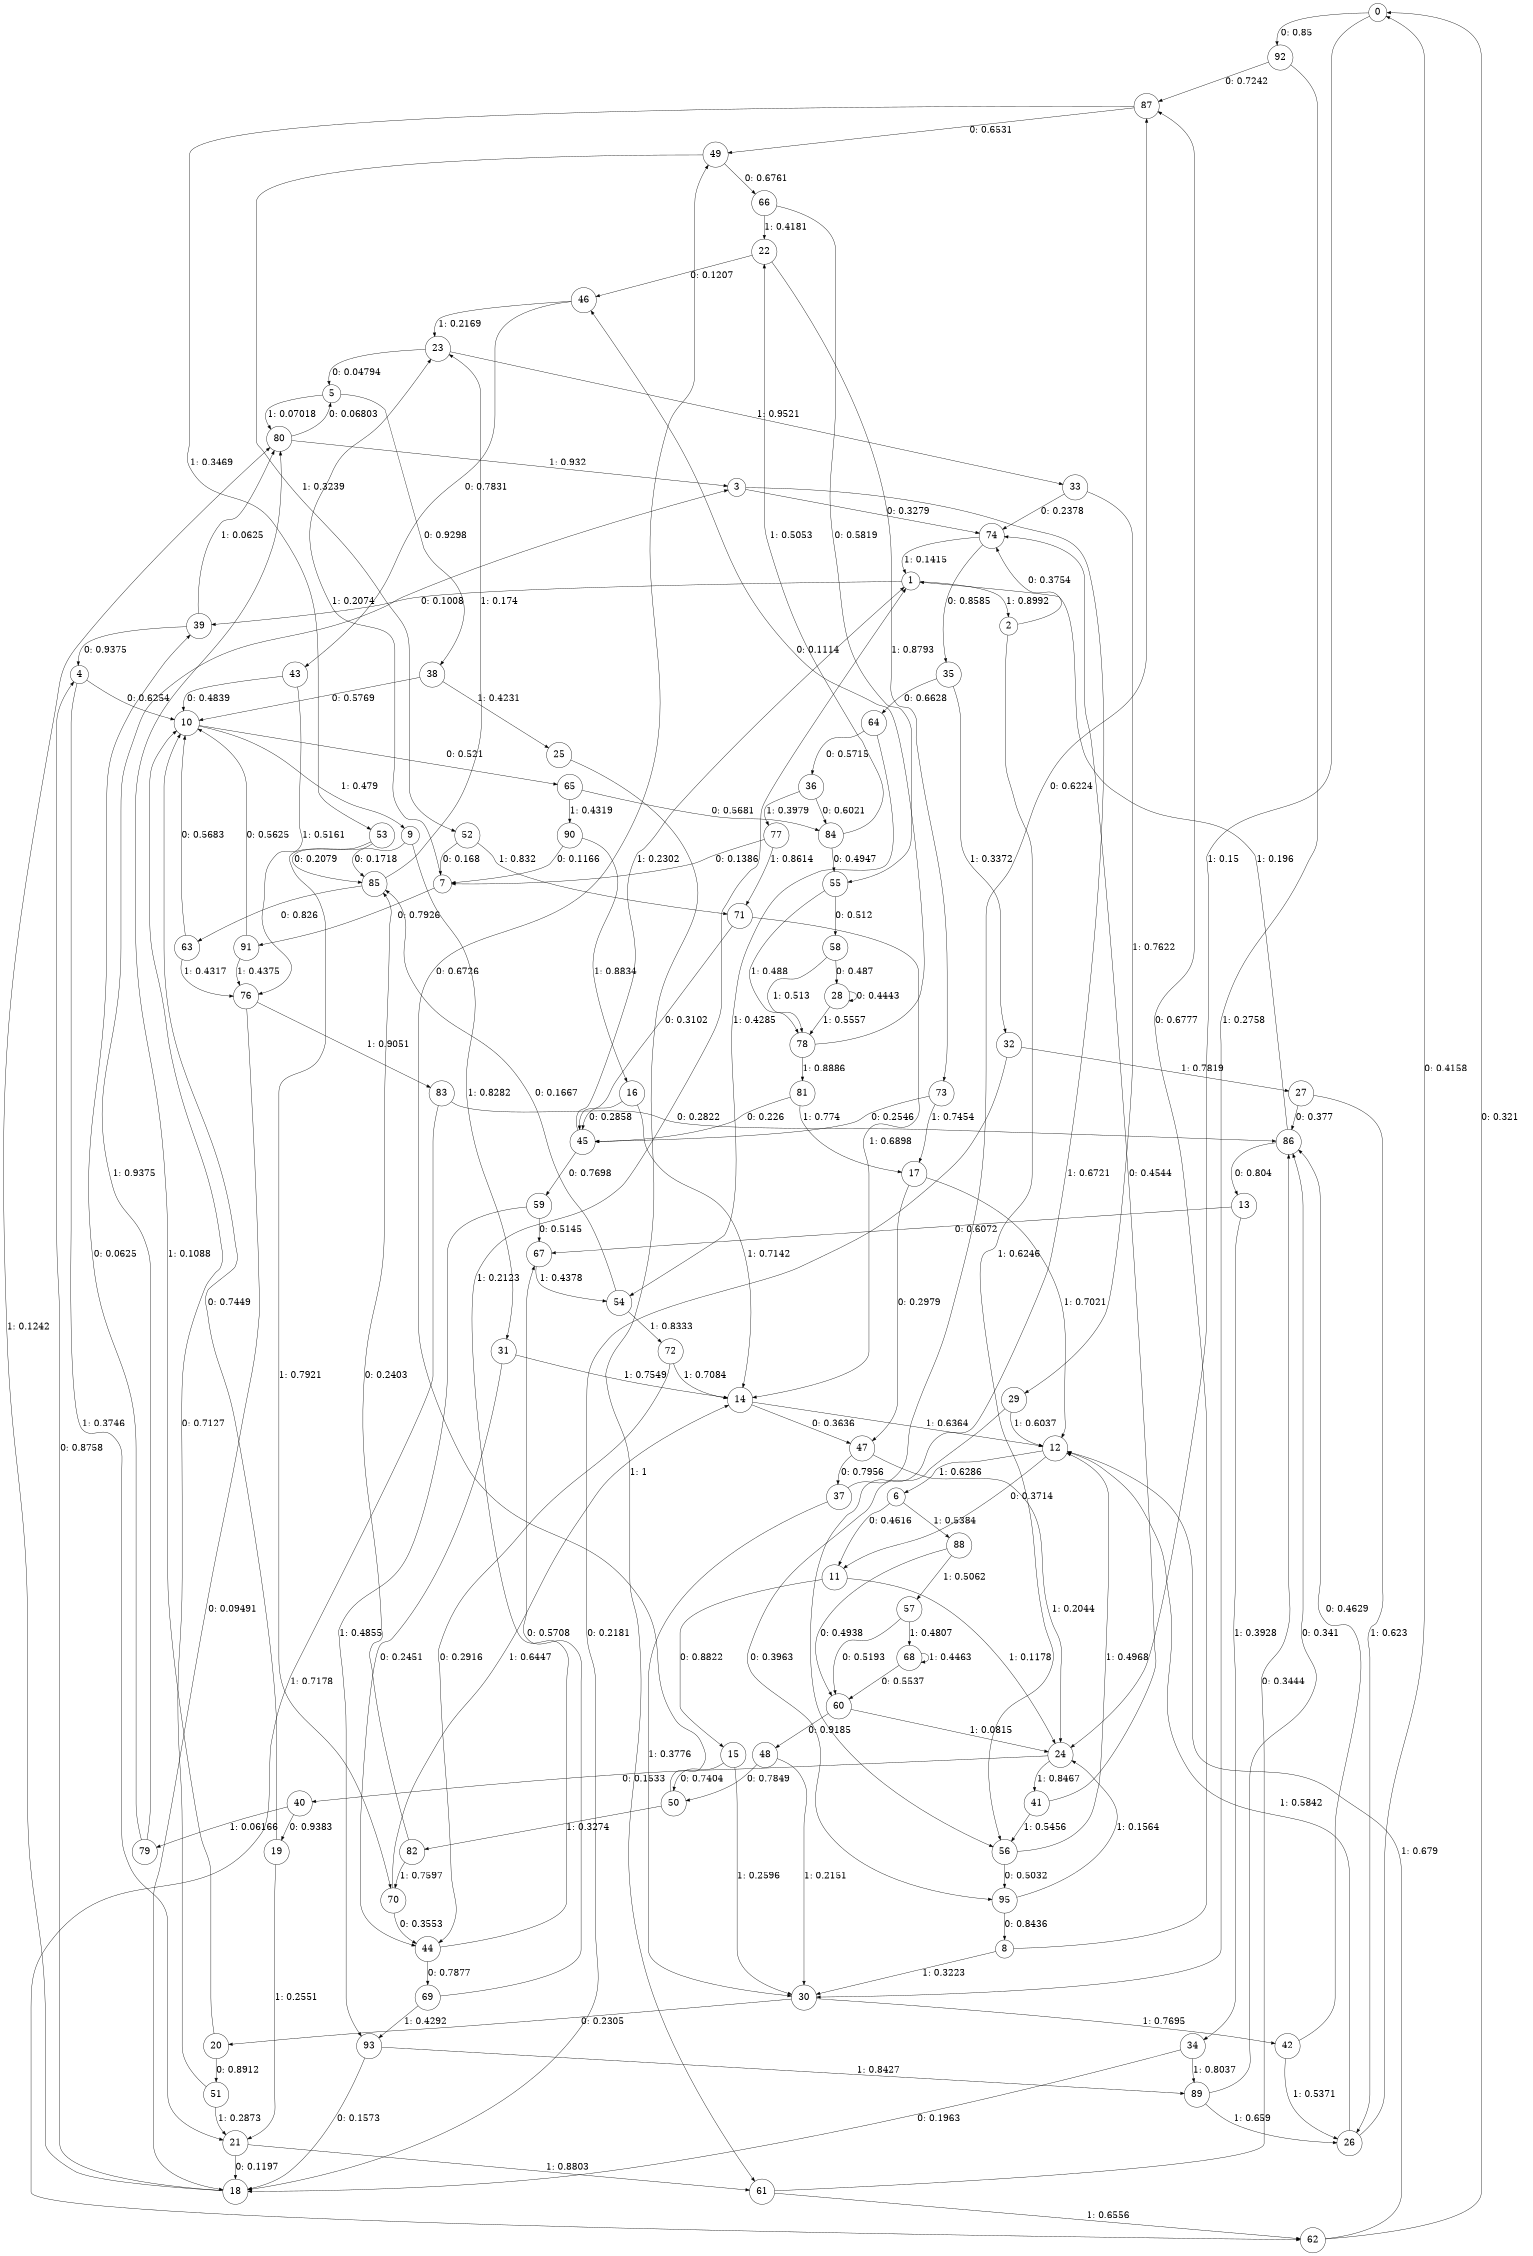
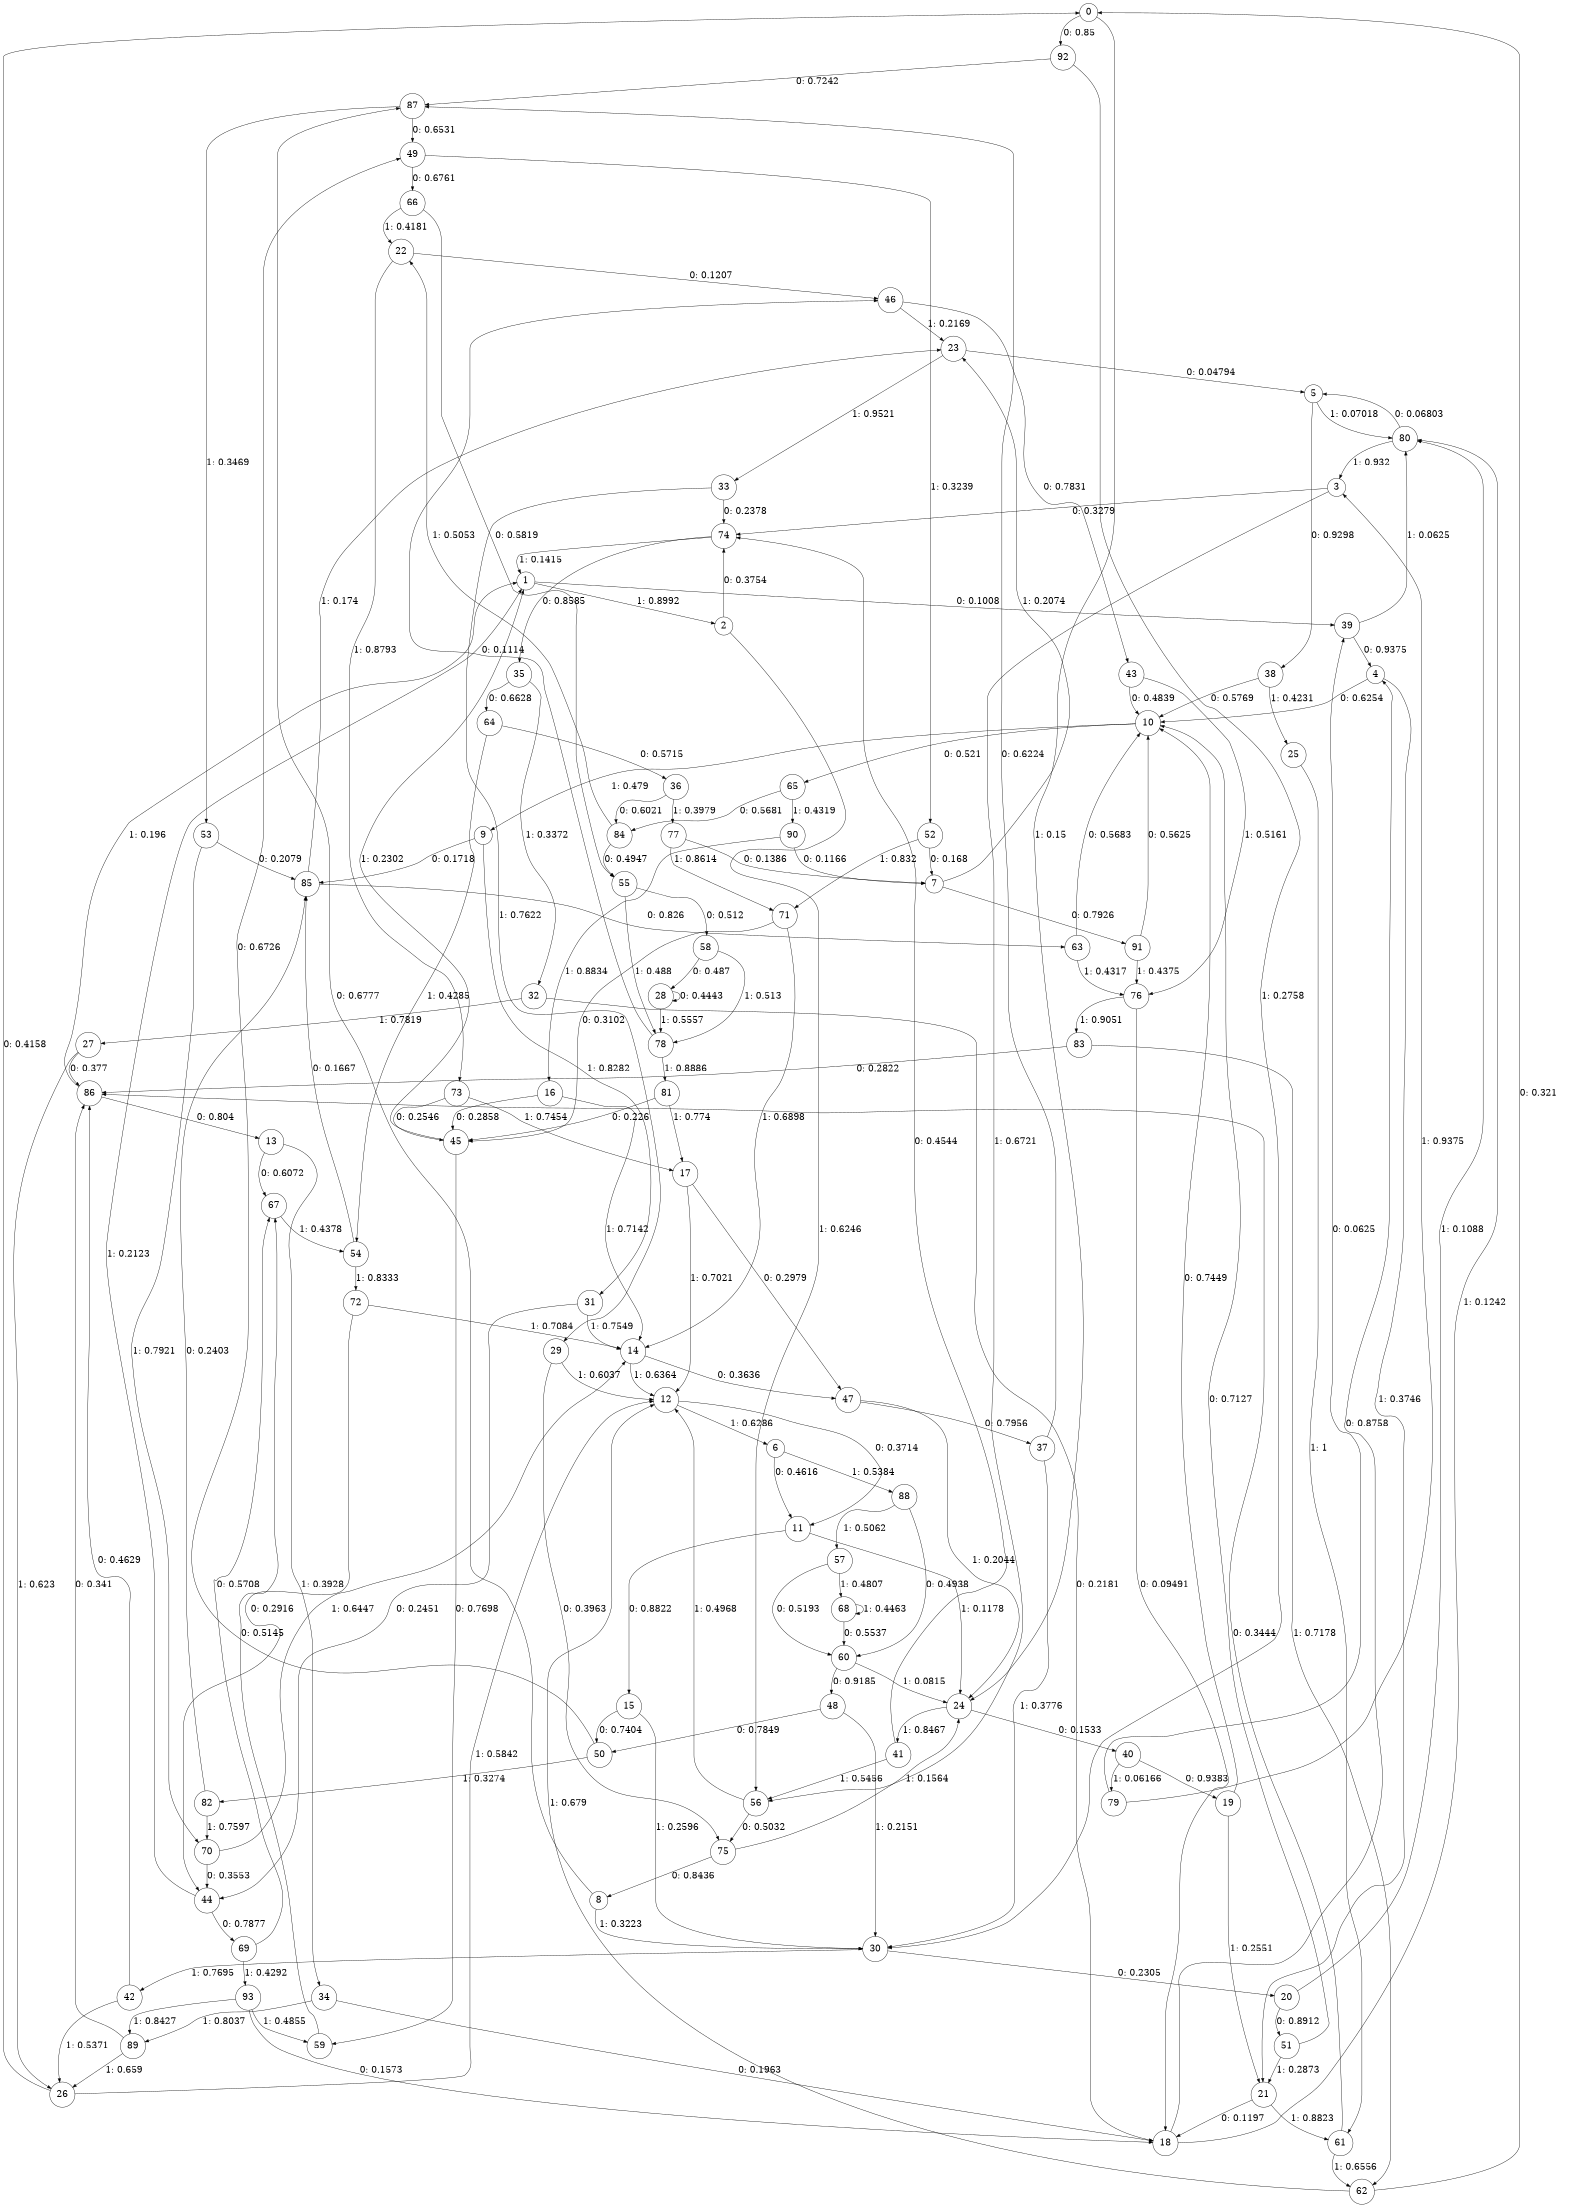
(373, 1592) -> (273, 2031)
(1005, 1900) -> (723, 1852)
(572, 2167) -> (1317, 2119)
